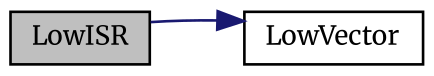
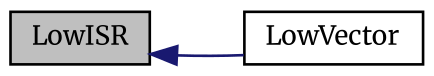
(184, 21) -> (211, 56)
